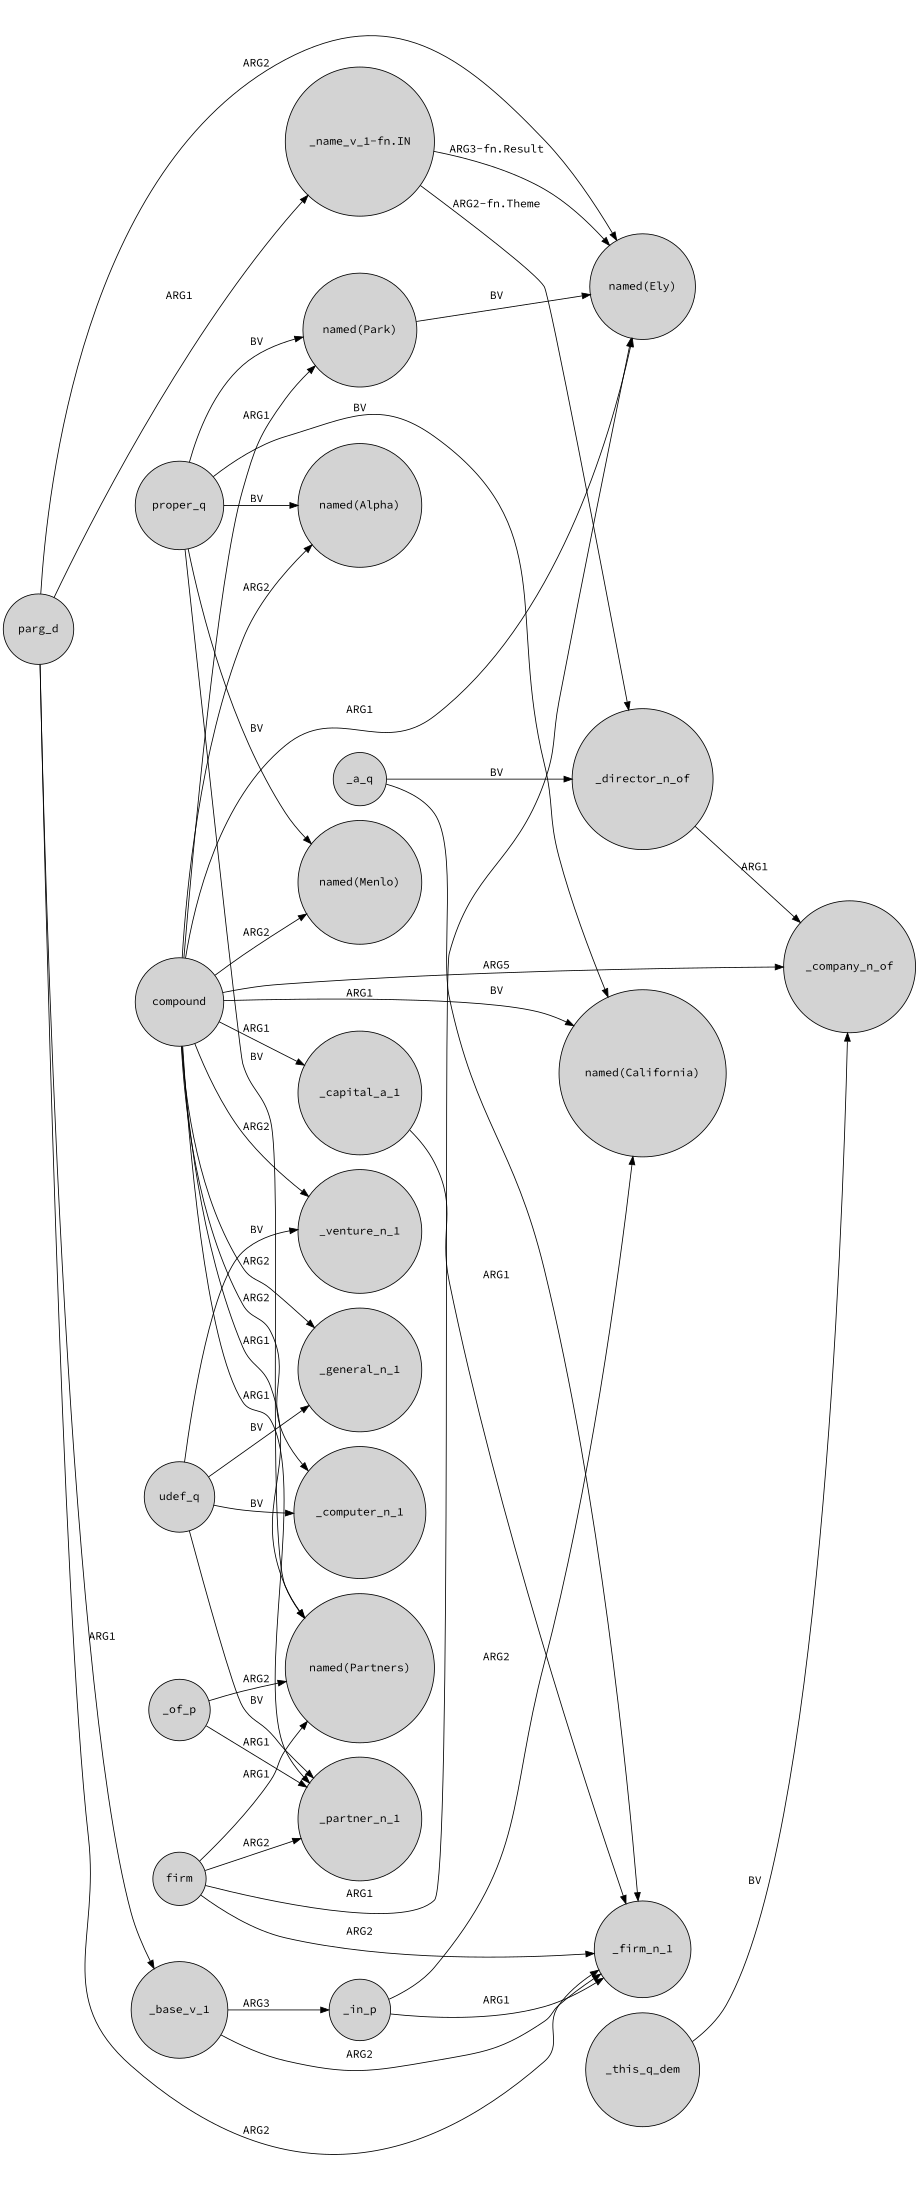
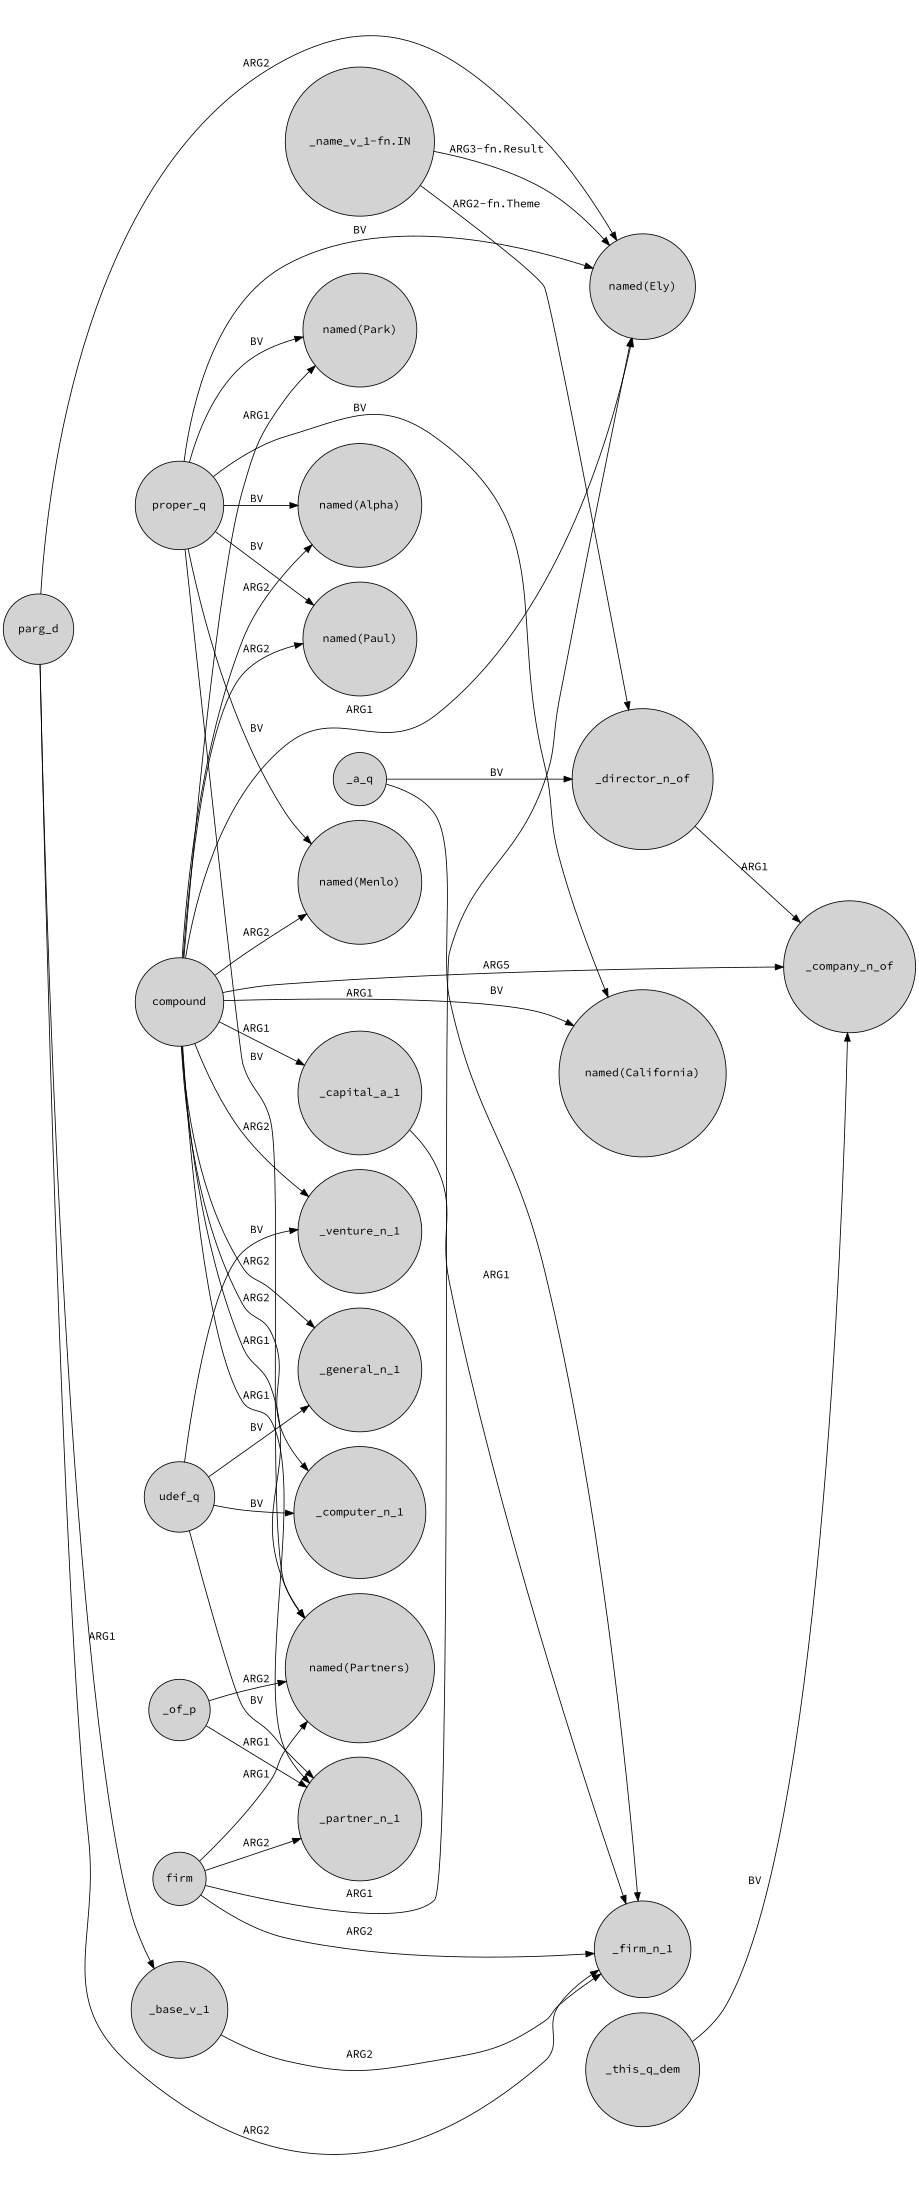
(499, 309) -> (322, 250)
(165, 392) -> none
none -> (360, 639)
(360, 2010) -> none
